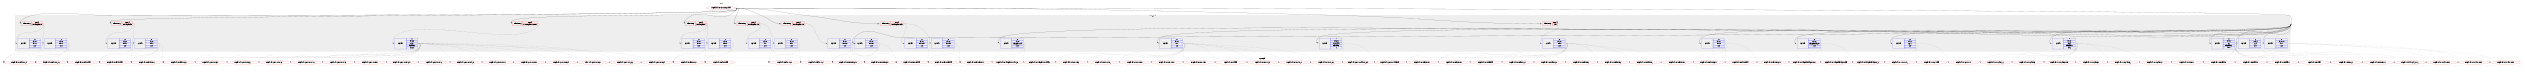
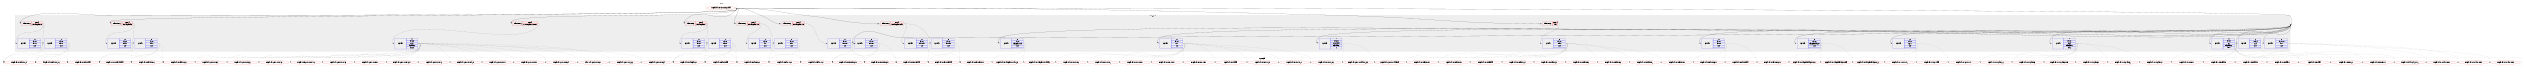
(115, 63) -> (115, 63)
(306, 63) -> (306, 63)
(689, 63) -> (689, 63)
none -> (752, 63)
(1071, 63) -> (1071, 63)
(1995, 63) -> (1995, 63)
